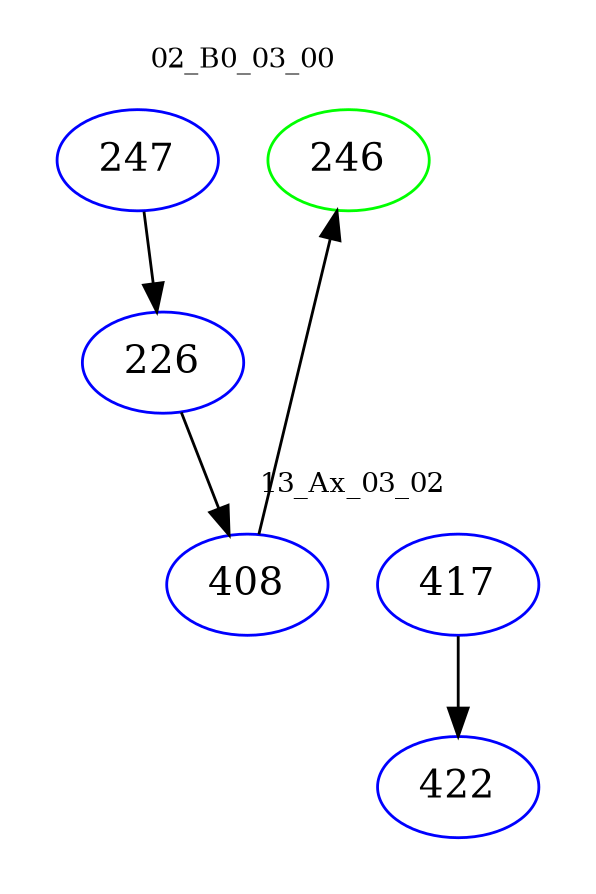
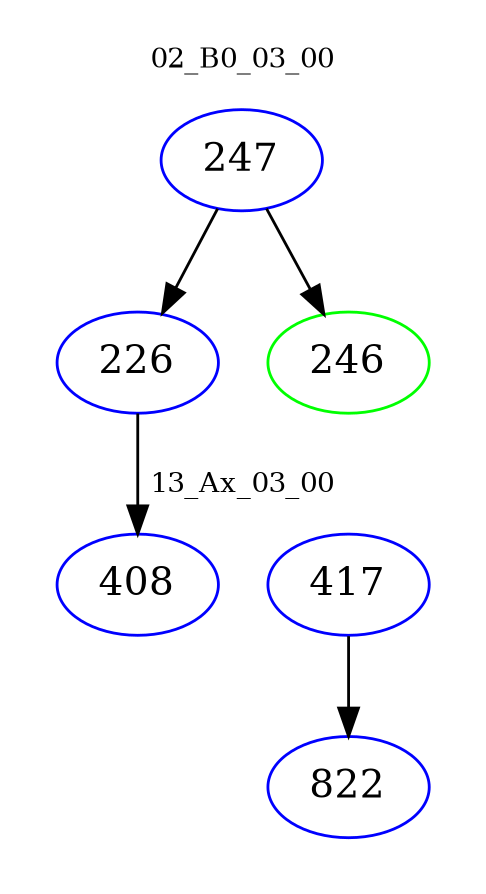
(295, 387) -> (288, 249)
(353, 485) -> (243, 485)
(458, 787) -> (349, 787)
